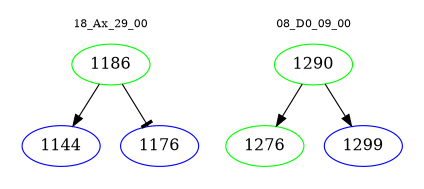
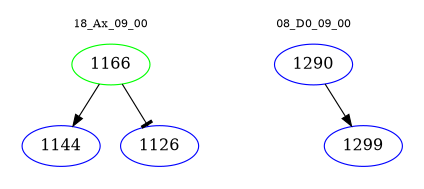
(111, 24) -> (111, 24)
(111, 65) -> (111, 65)
(314, 65) -> (314, 65)
(160, 146) -> (160, 146)
(265, 146) -> none
